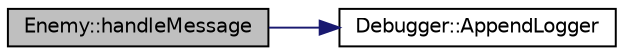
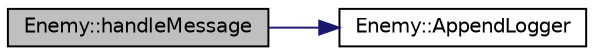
(478, 28) -> (463, 28)
